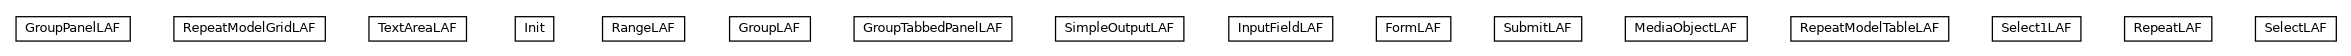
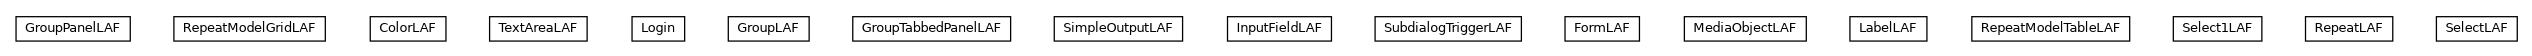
none -> (407, 28)
(535, 28) -> none
(644, 28) -> none
none -> (658, 28)
none -> (1448, 28)
(1538, 28) -> none
none -> (1888, 28)
